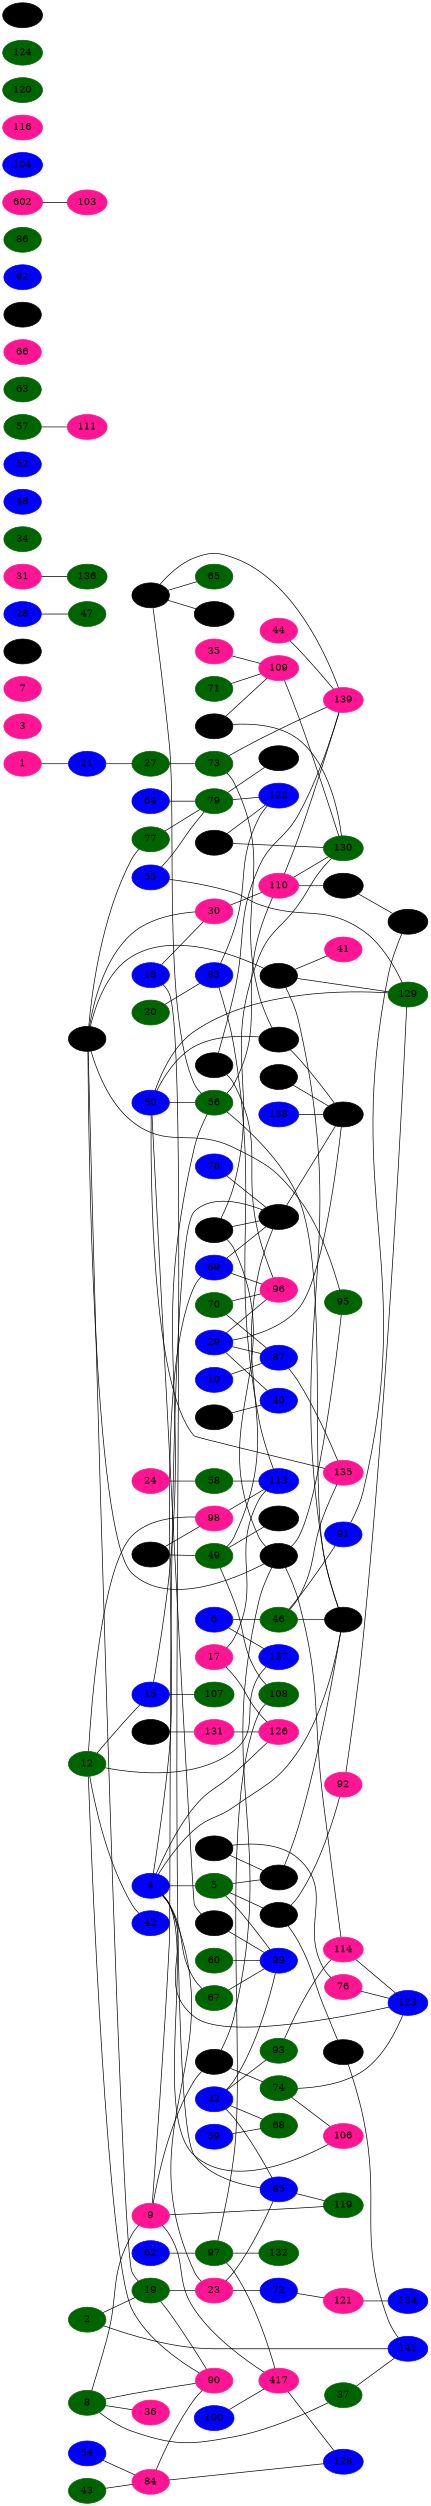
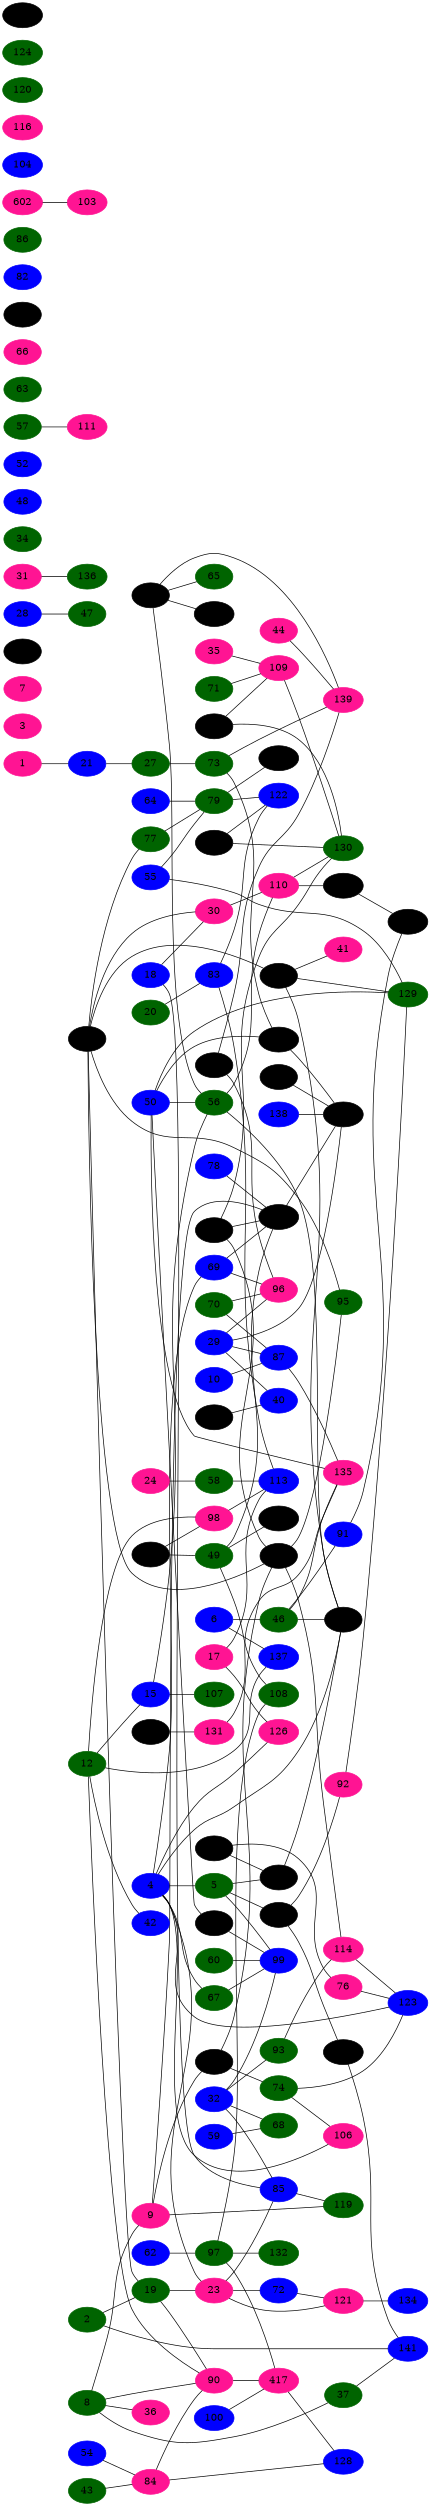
(312, 798) -> none
(246, 1732) -> (271, 1590)
(195, 2311) -> (246, 2381)
none -> (276, 2311)
